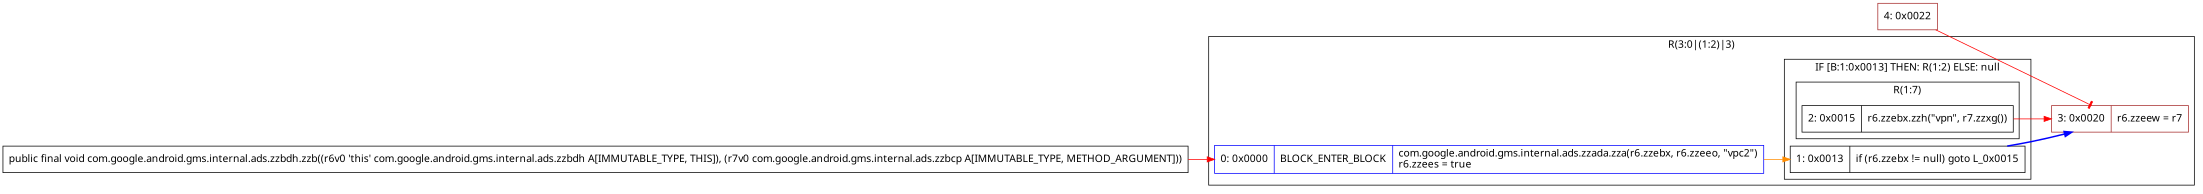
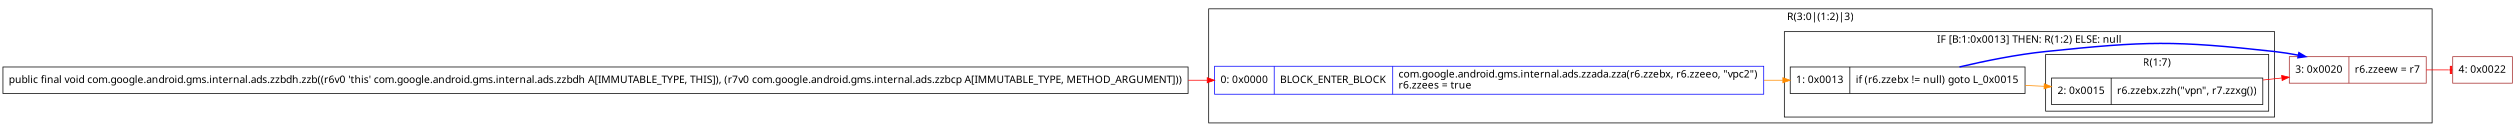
(2012, 67) -> (2437, 70)
none -> (2035, 86)
